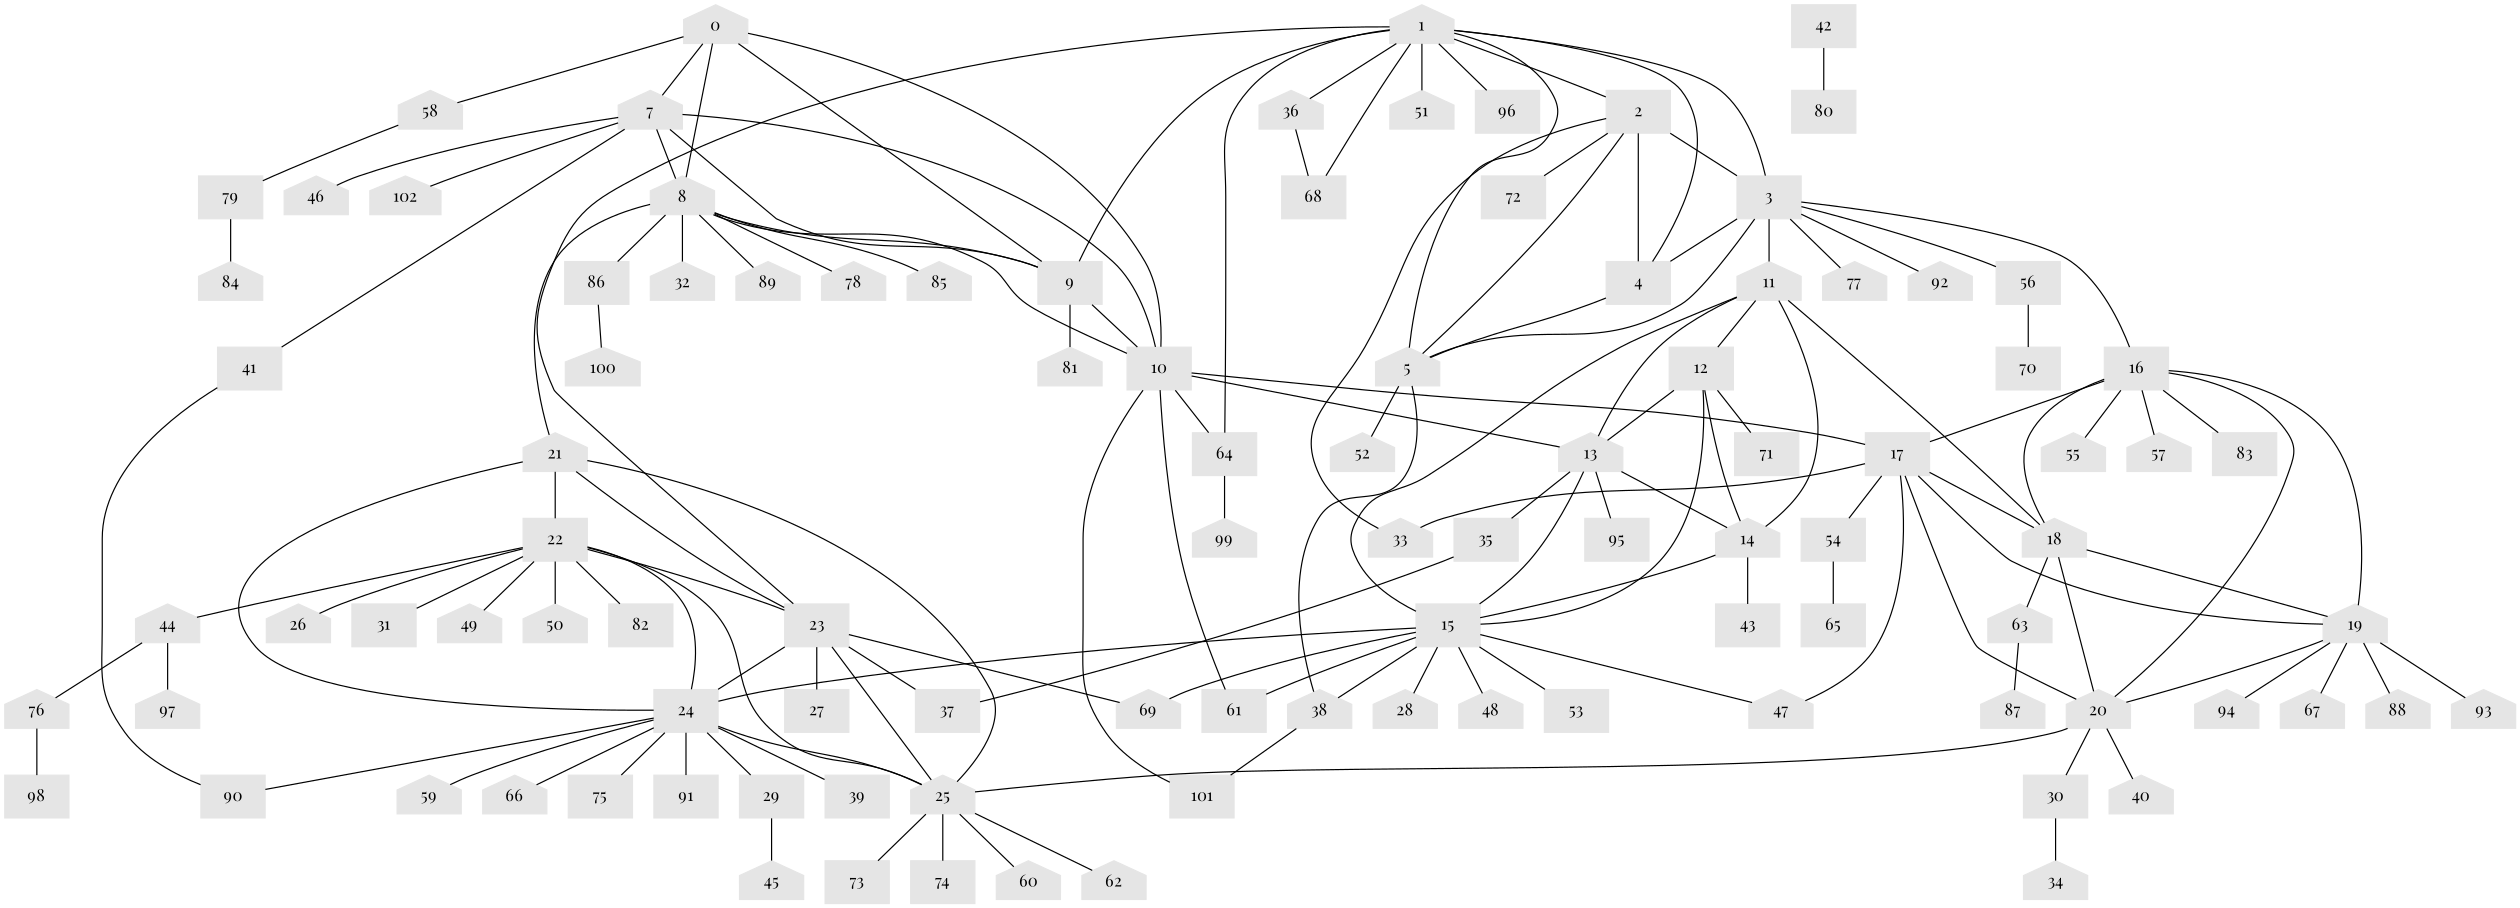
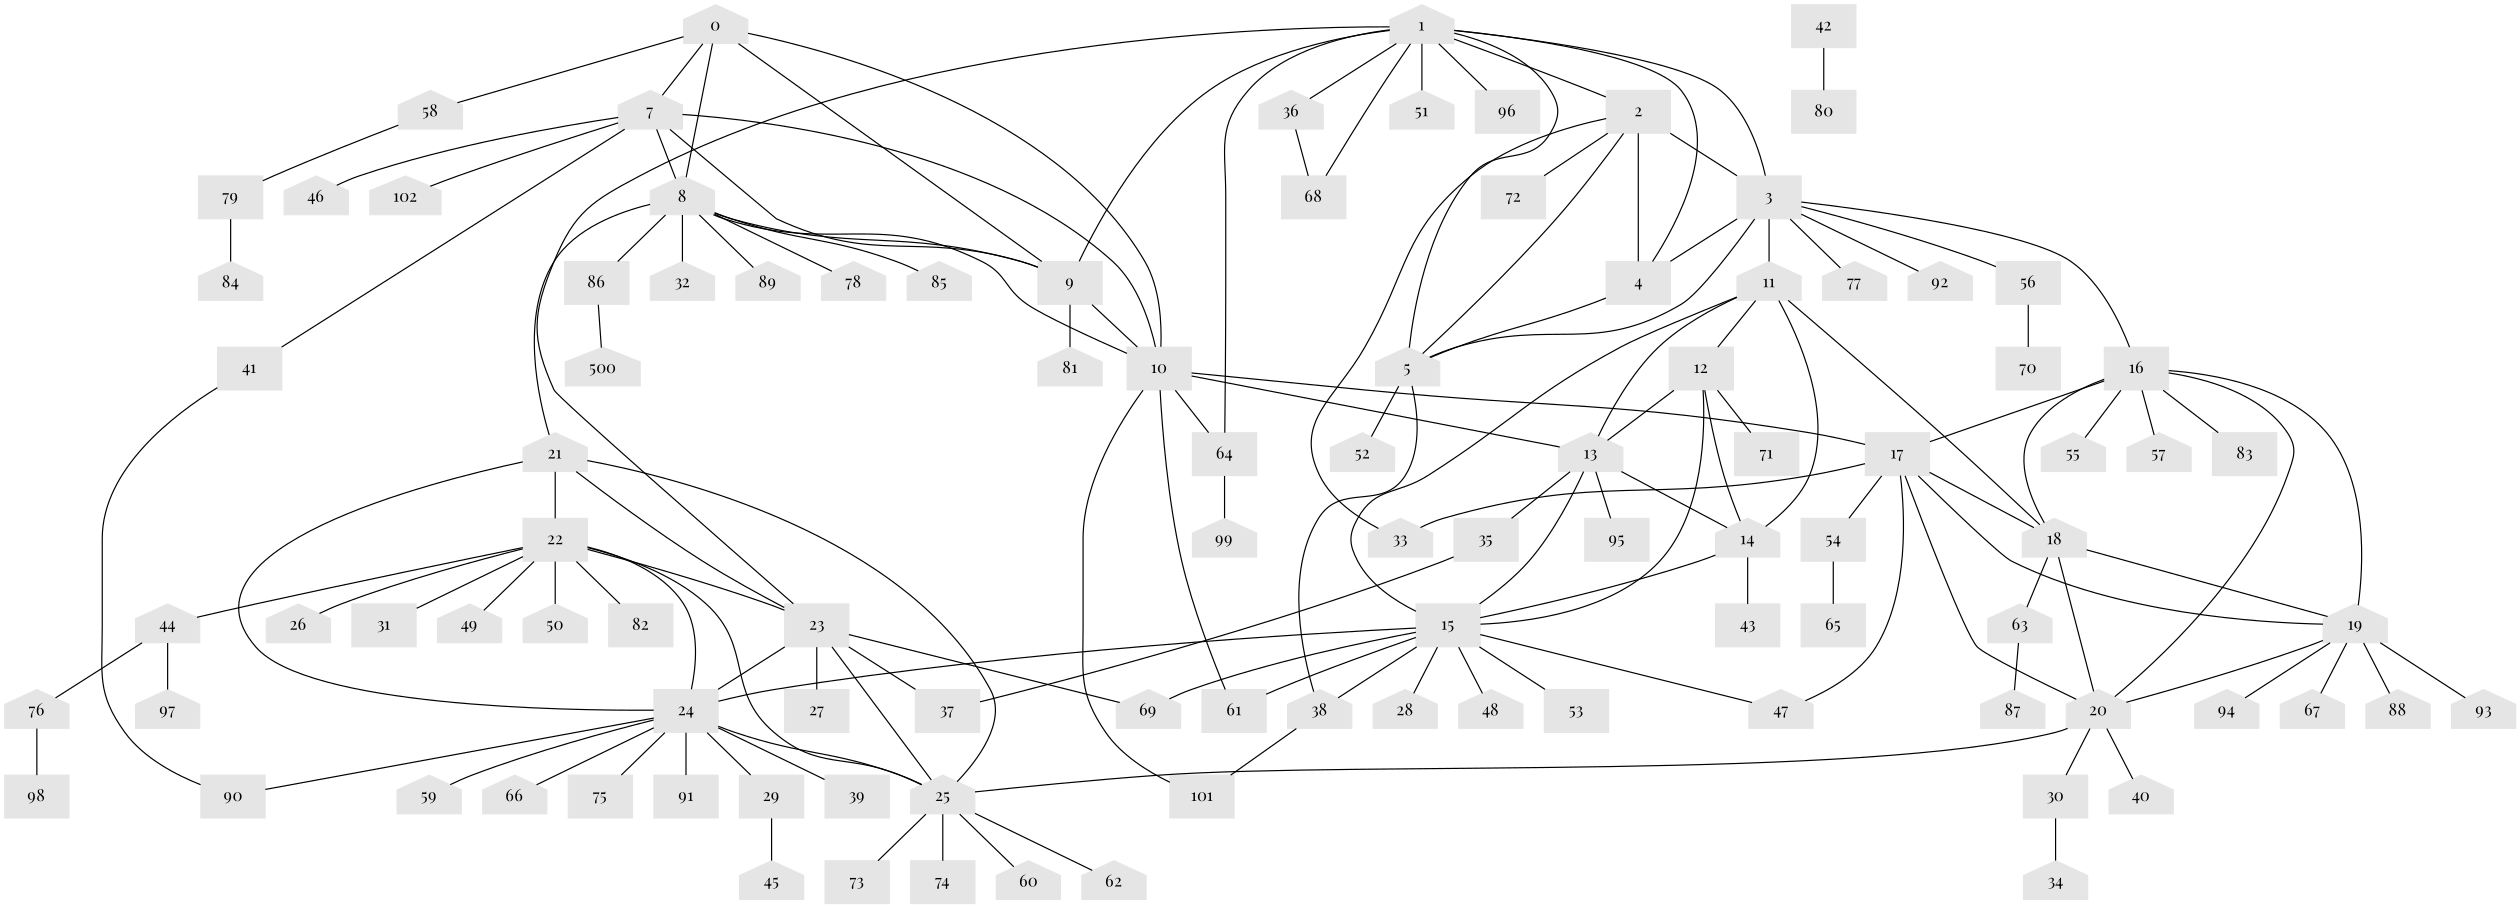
(603, 369) -> (603, 369)
